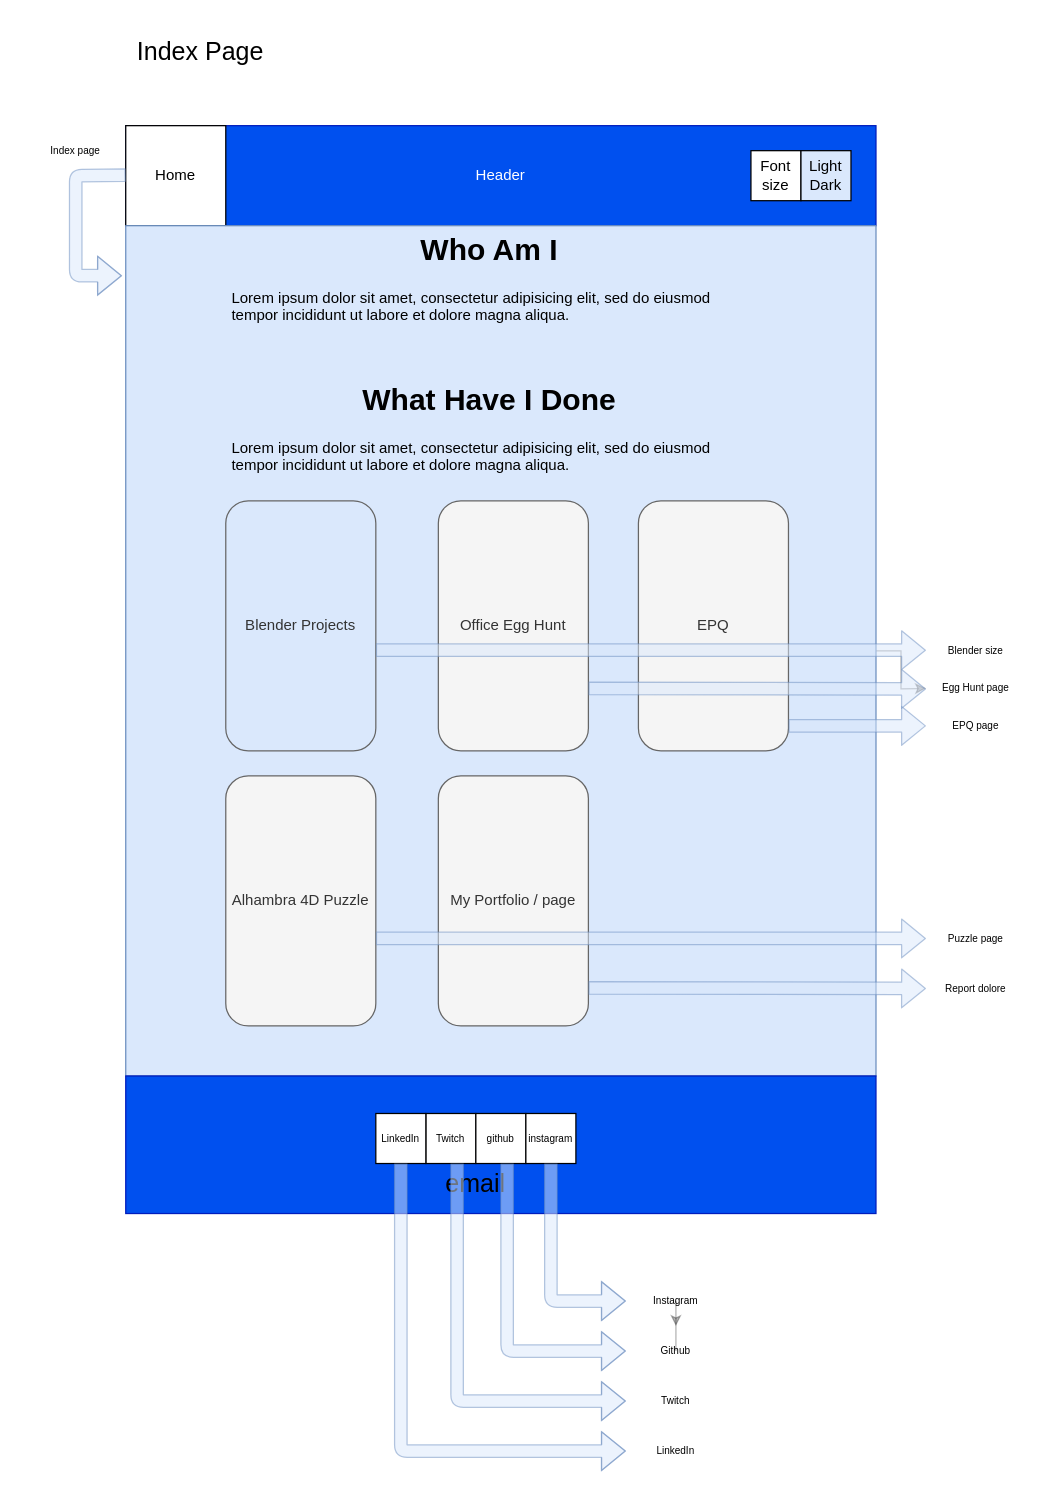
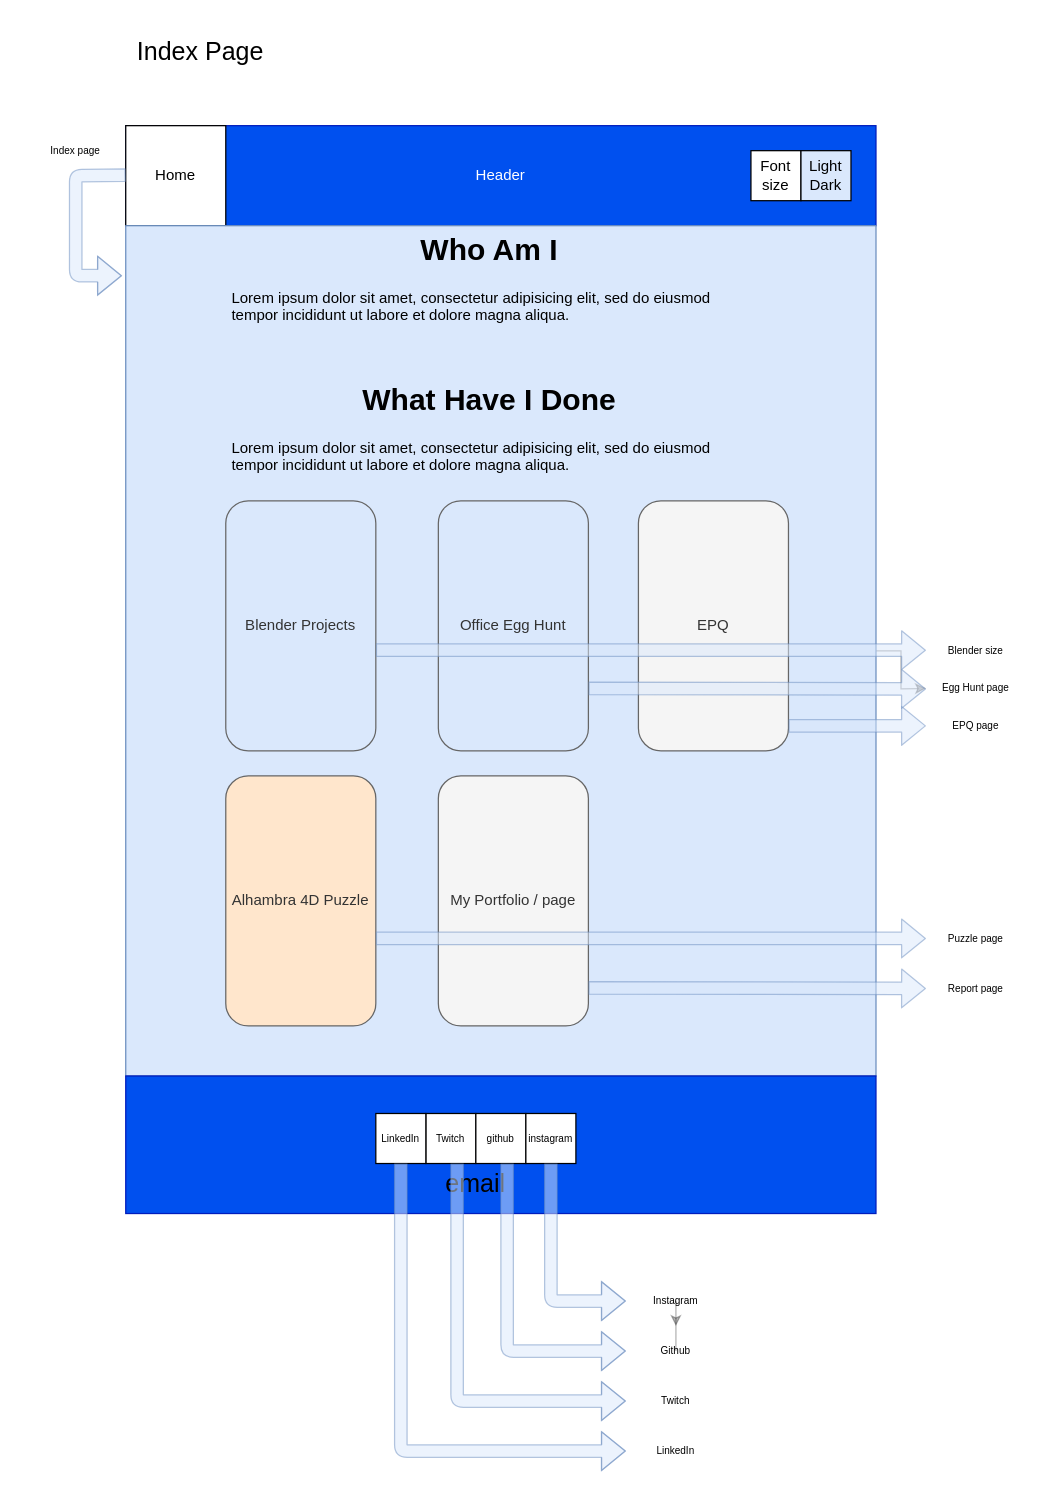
(513, 626) -> (513, 626)
(301, 901) -> (301, 901)
(976, 988) -> (976, 988)
